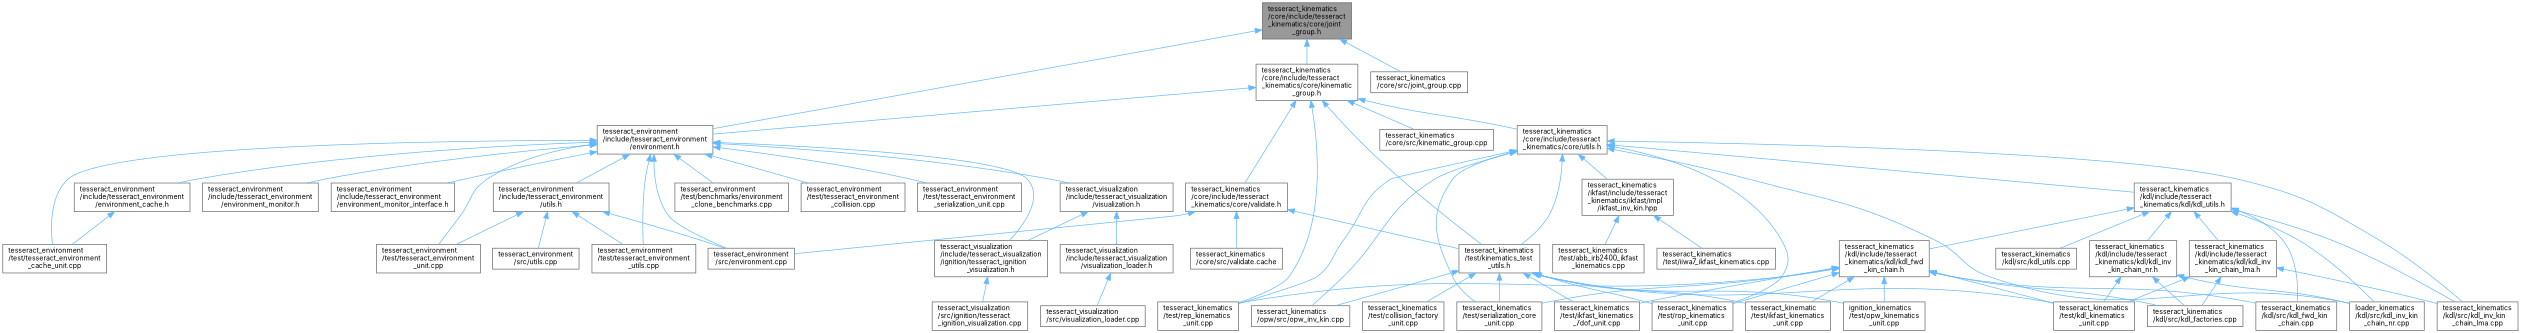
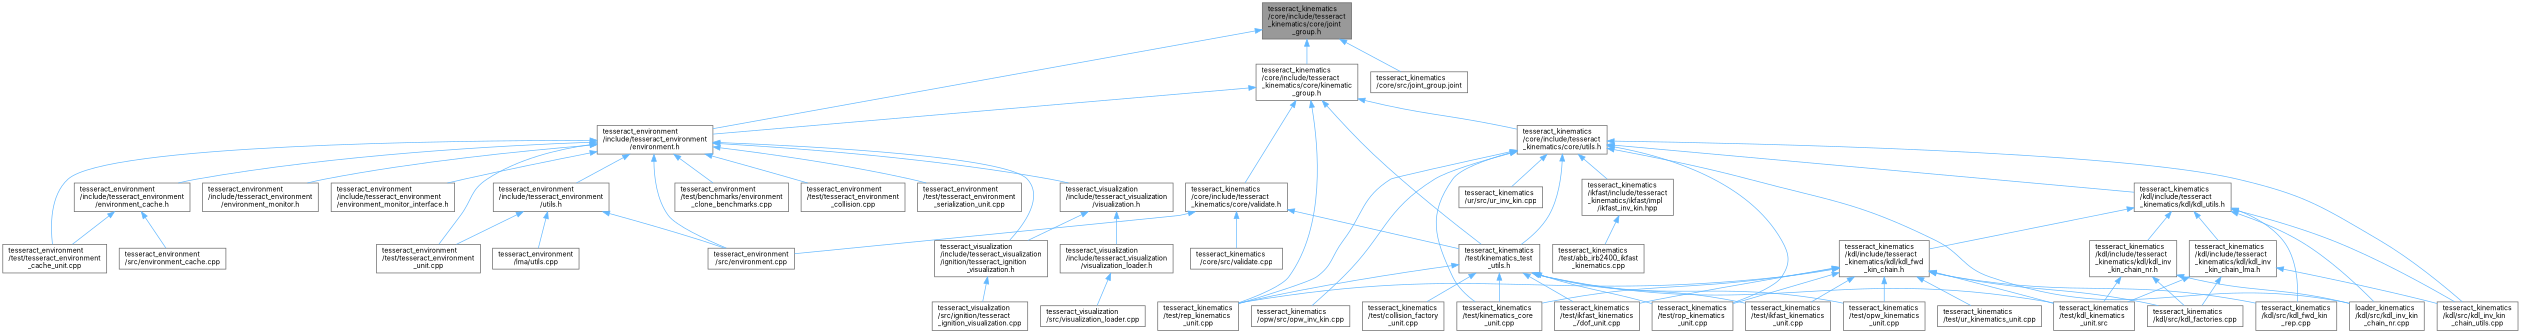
(1419, 82) -> (1419, 82)
(1437, 140) -> none
none -> (1501, 197)
none -> (173, 259)
(536, 259) -> (536, 259)
(644, 259) -> none
(1237, 259) -> (1237, 259)
(1716, 259) -> none
(2036, 259) -> none
(1391, 290) -> (1345, 282)
(1499, 316) -> (1499, 316)
(1788, 316) -> (1788, 316)
(1884, 316) -> (1884, 316)
none -> (1990, 316)
(2094, 316) -> (2094, 316)
(2296, 316) -> (2296, 316)
(2478, 316) -> (2478, 316)
